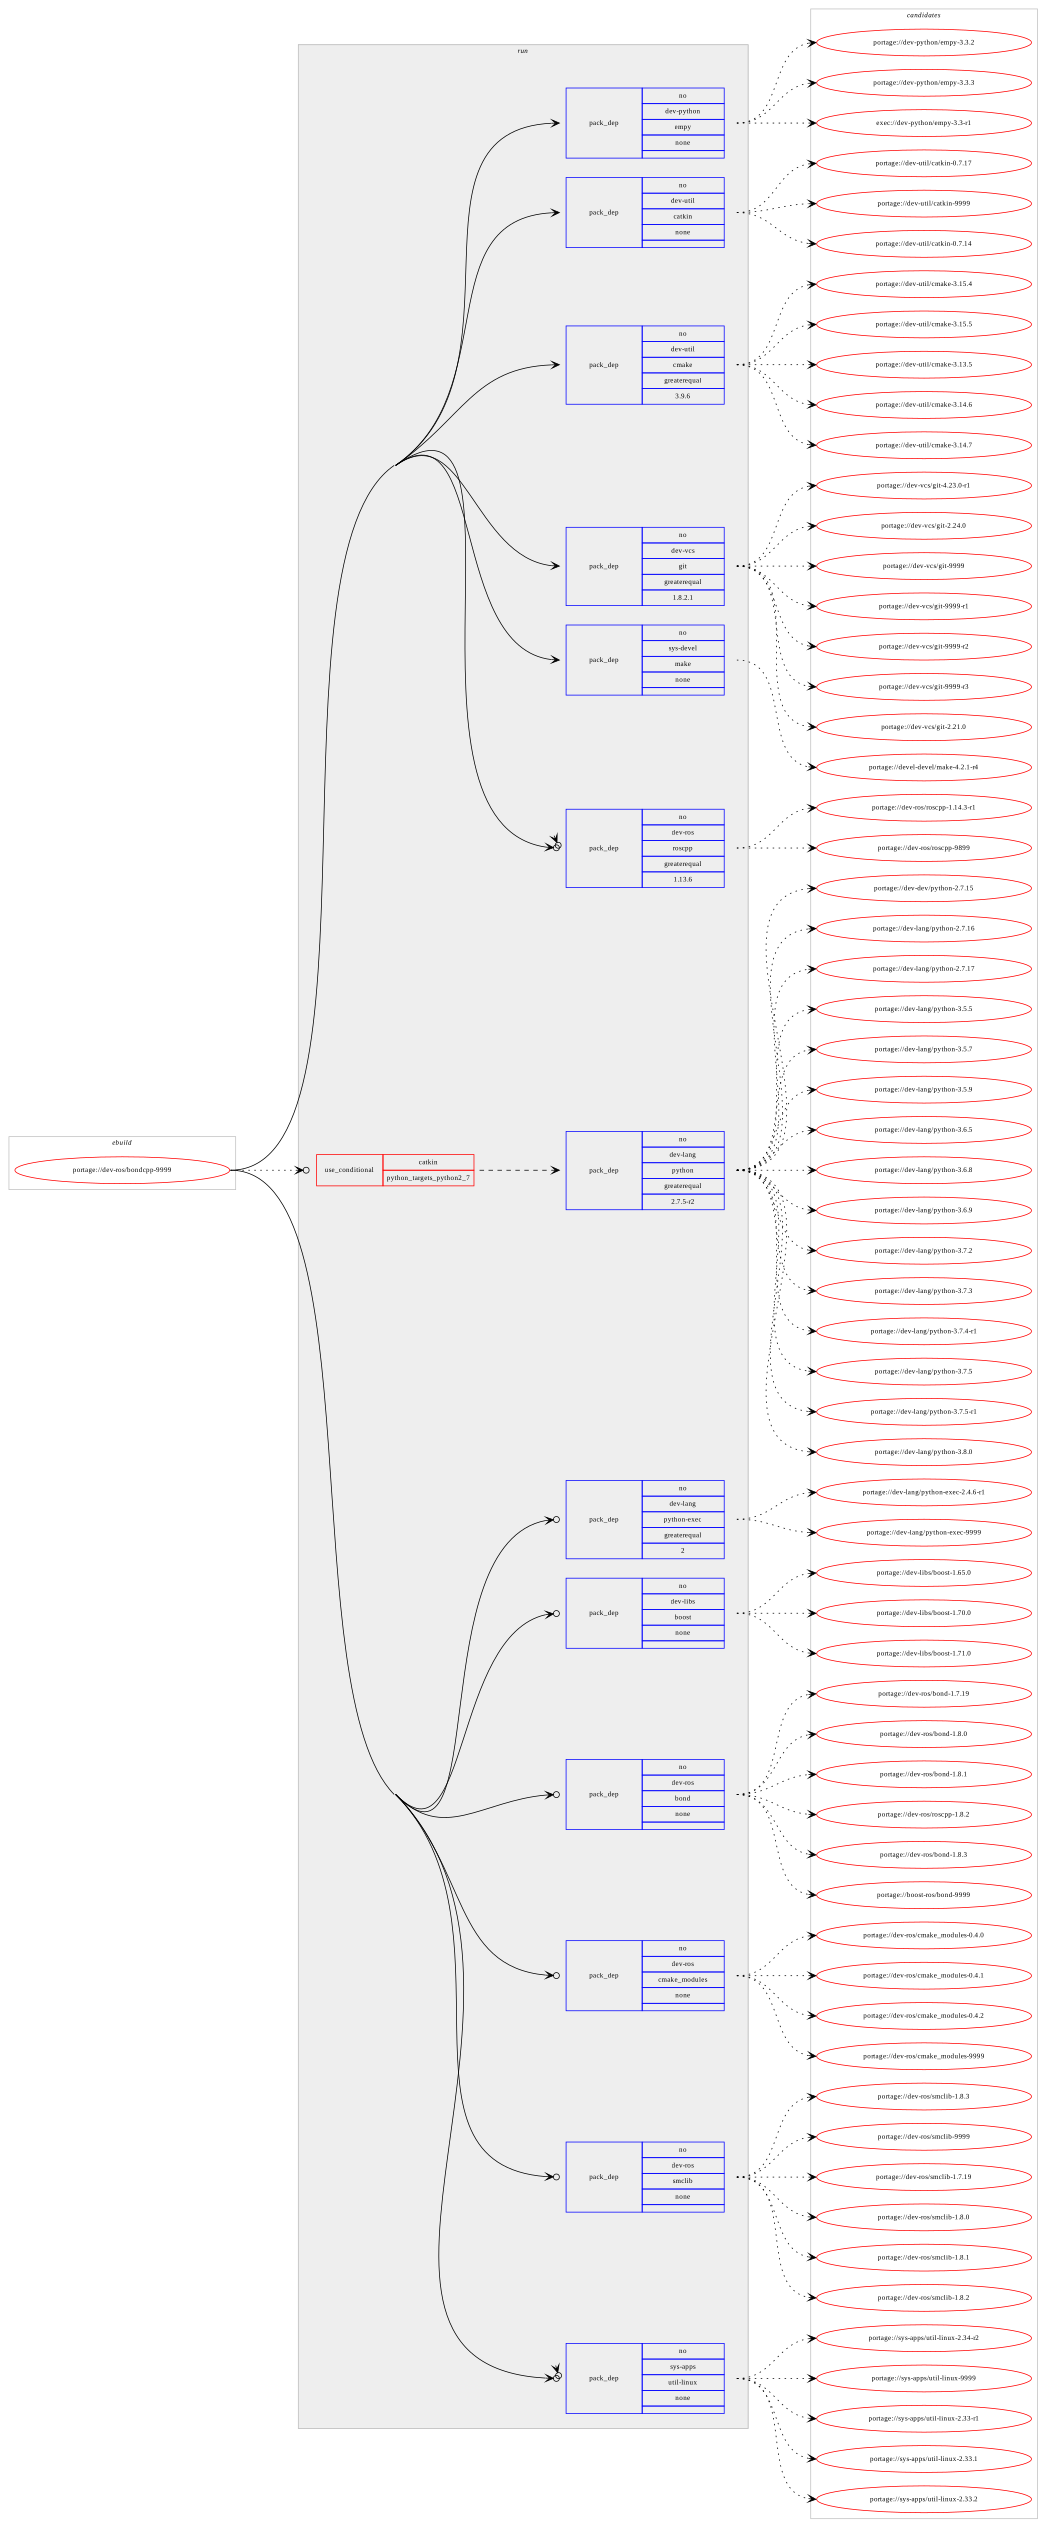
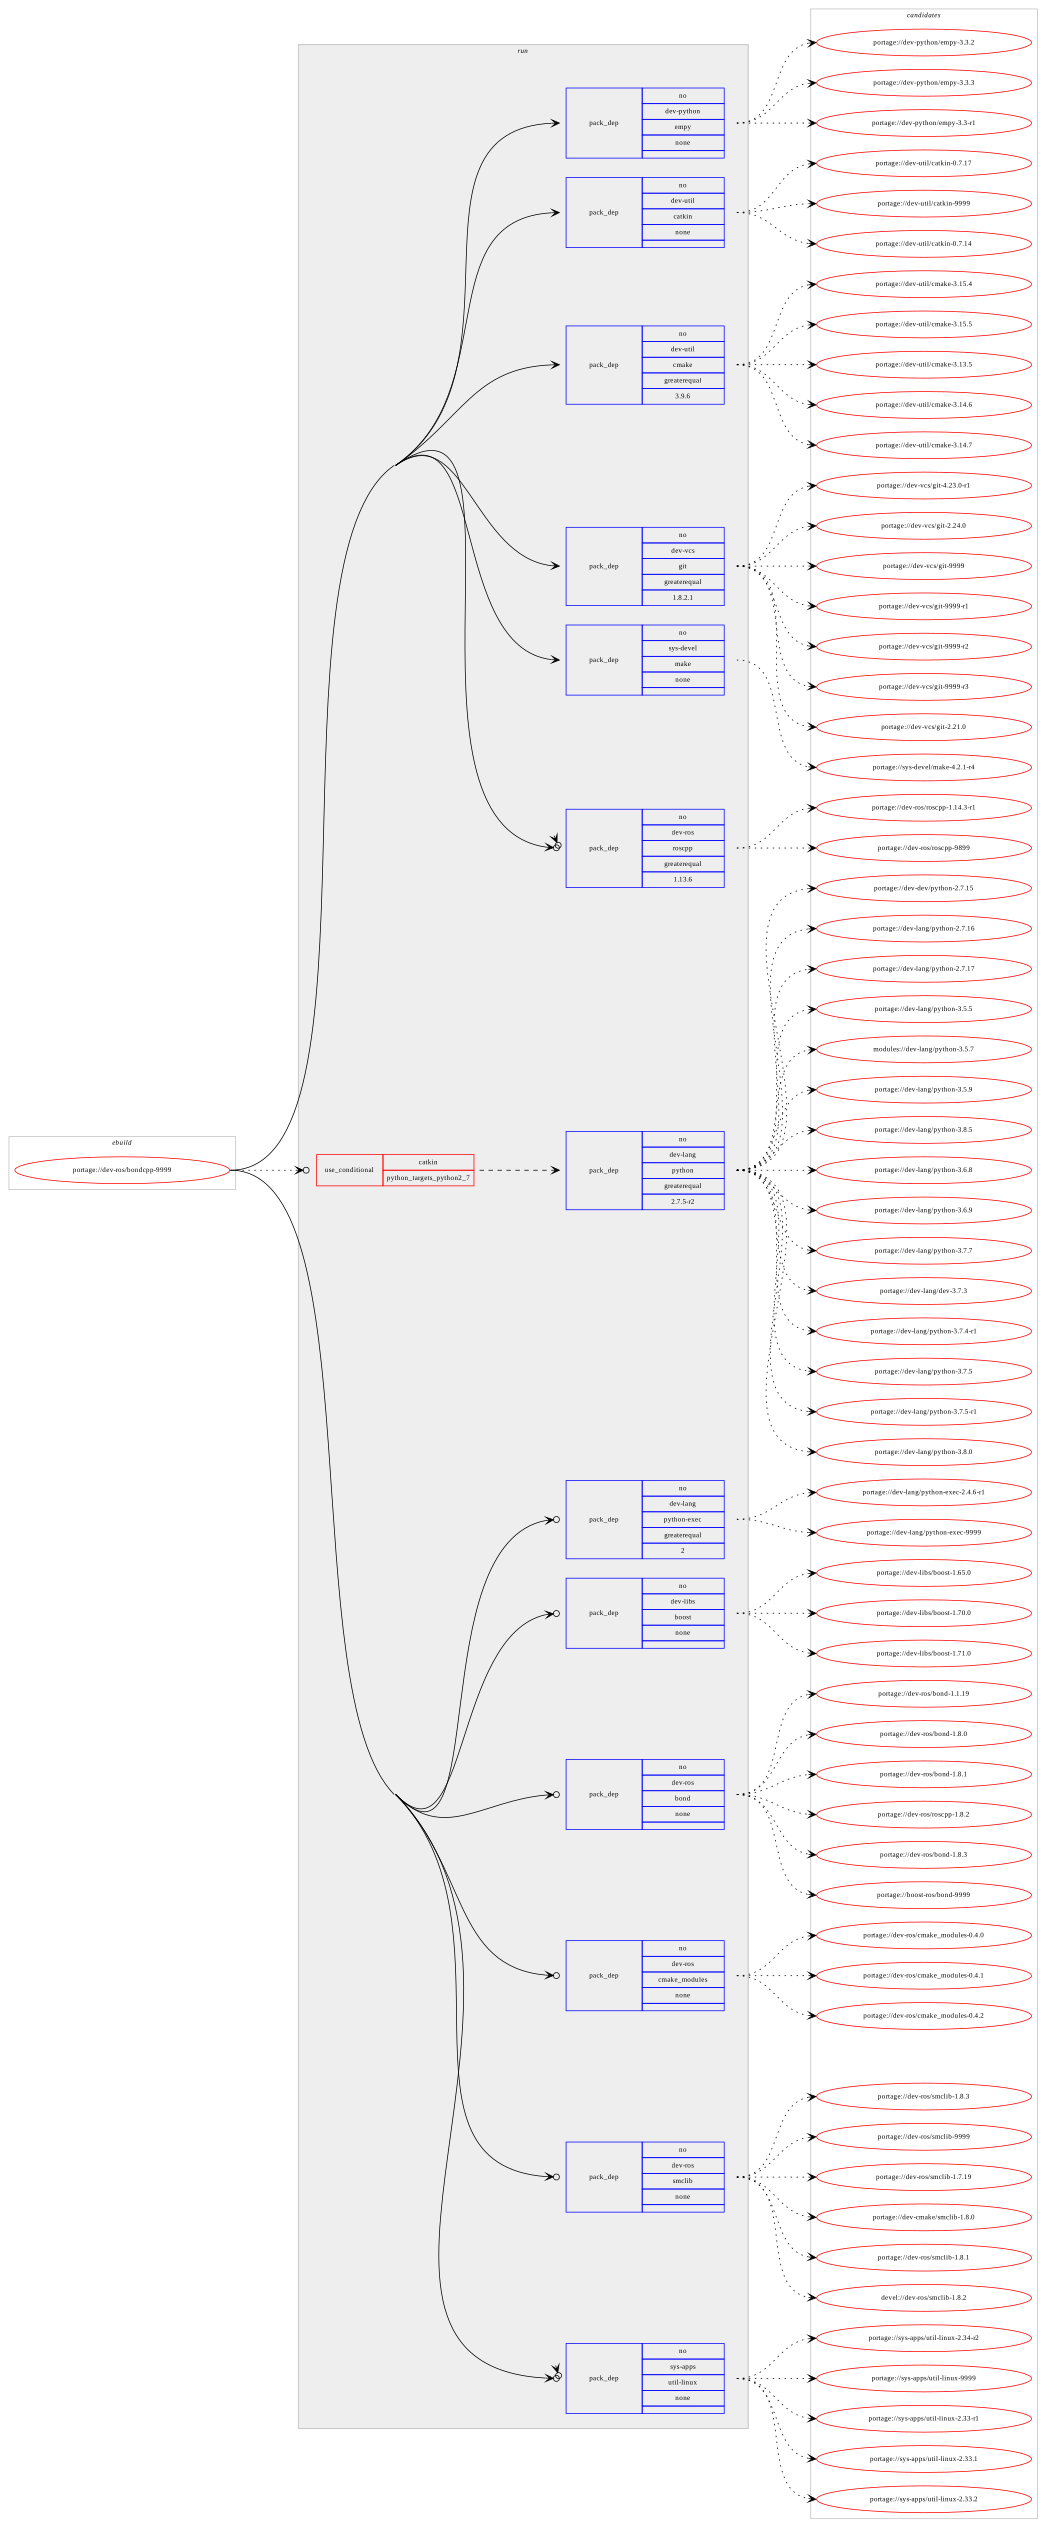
(924, 123) -> (924, 123)
(924, 767) -> (924, 767)
(924, 1049) -> (924, 1049)
(924, 1130) -> (924, 1130)
(924, 1251) -> (924, 1251)
(924, 1291) -> (924, 1291)
(924, 1694) -> (924, 1694)
(924, 2056) -> none
(924, 2217) -> (924, 2217)
(924, 2298) -> (924, 2298)
